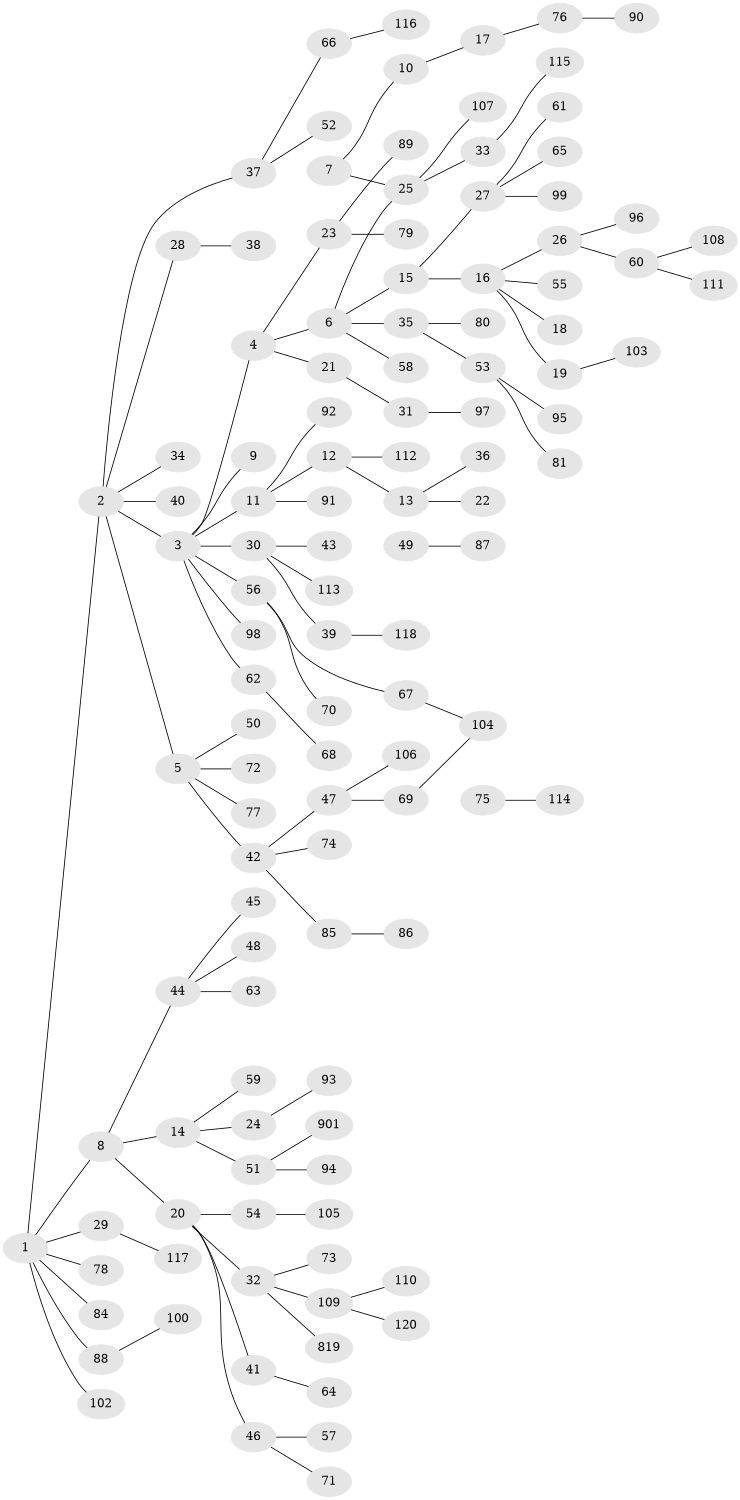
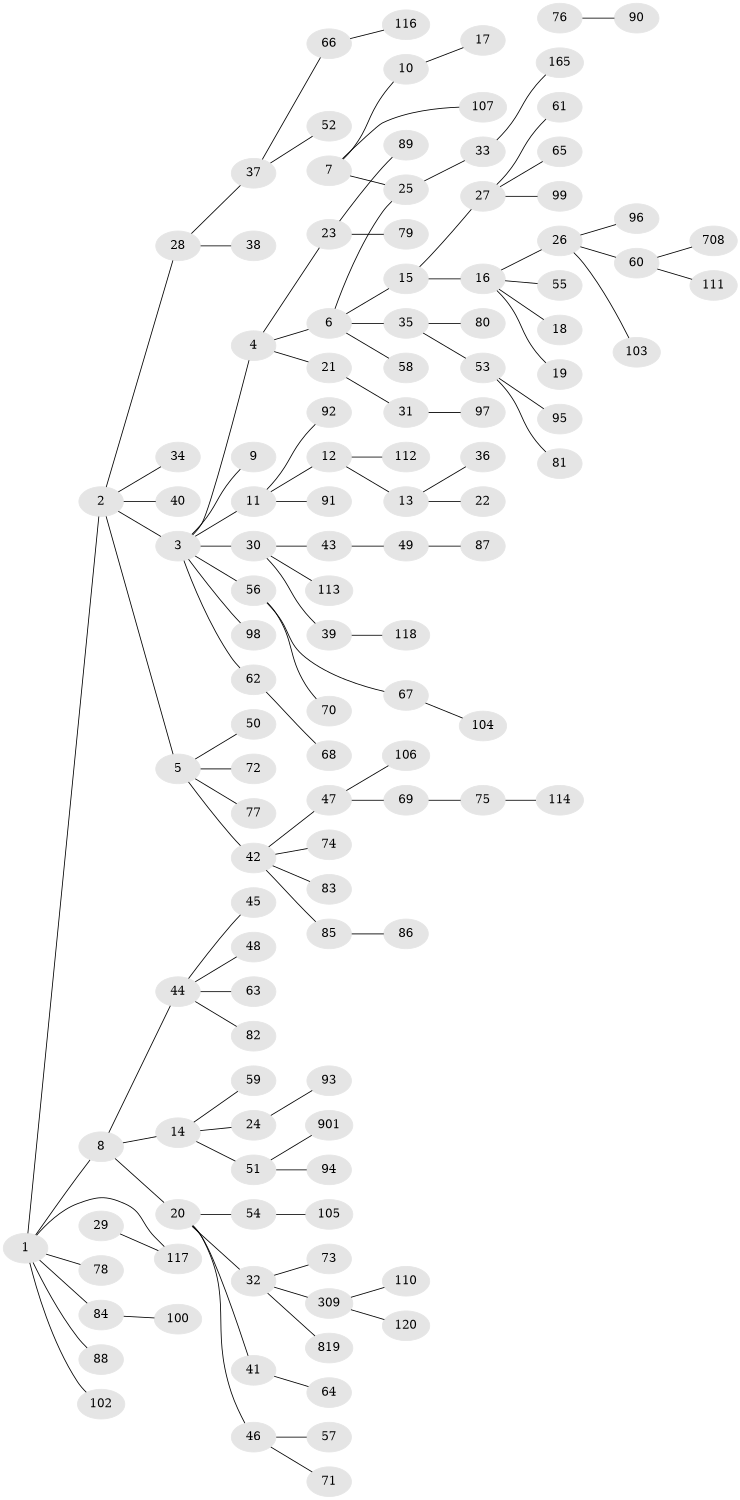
(521, 29) -> none
(560, 63) -> (560, 63)
(444, 149) -> (394, 118)
(714, 241) -> (714, 241)
(126, 307) -> (216, 209)
(598, 364) -> (604, 293)
none -> (368, 546)
(444, 763) -> (445, 800)
none -> (329, 889)
none -> (254, 1036)
(63, 1237) -> (105, 1198)
(329, 1304) -> (329, 1304)
(139, 1340) -> (139, 1317)
